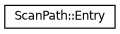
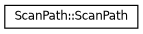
(60, 17) -> (71, 17)
